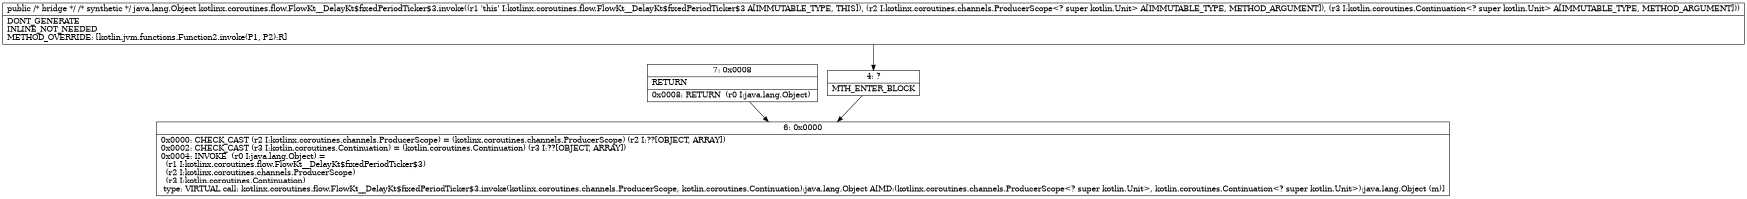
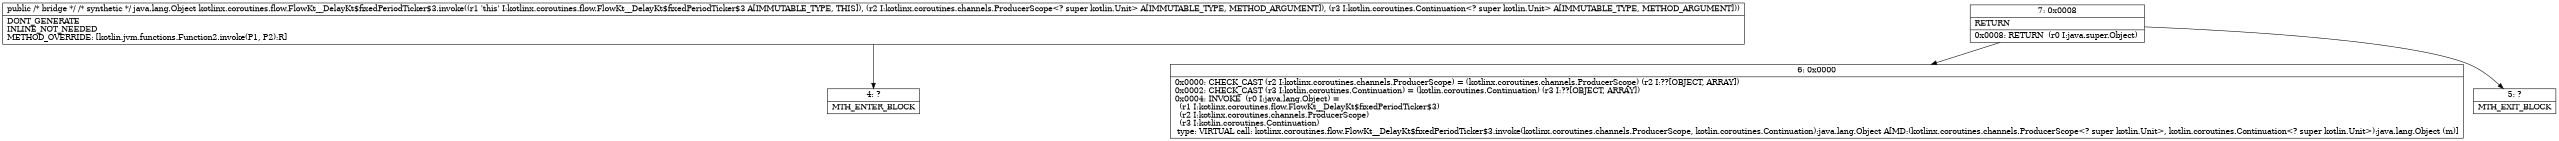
(732, 95) -> (2057, 36)
none -> (2515, 101)
(852, 107) -> none
